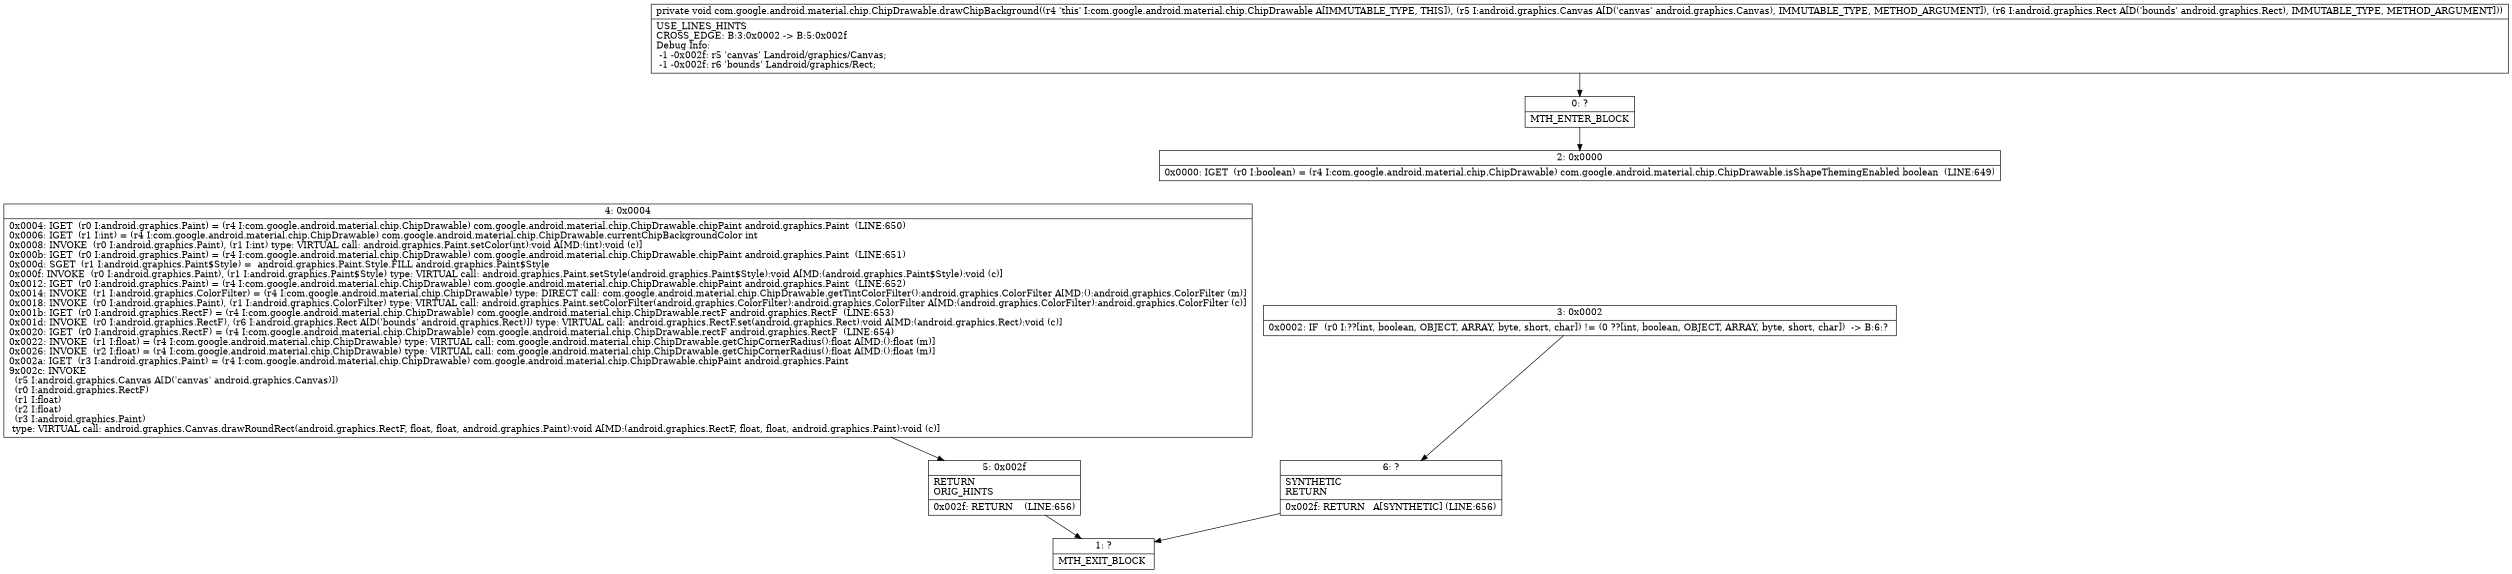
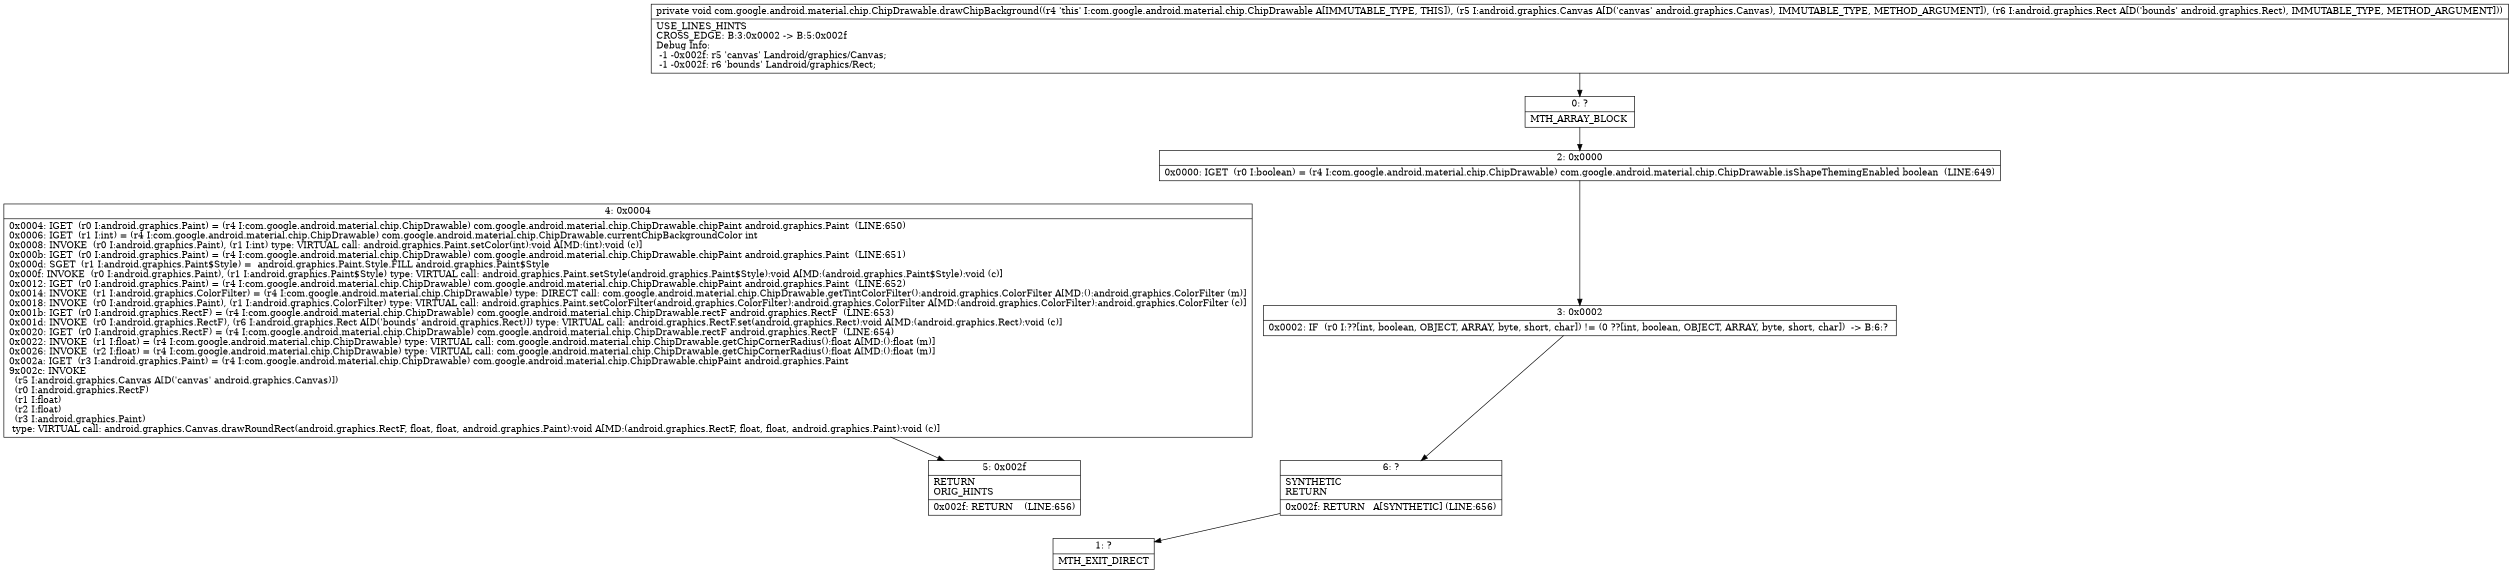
(1580, 119) -> (1579, 119)
none -> (1580, 240)
(1060, 525) -> none
(1102, 561) -> (1104, 561)
